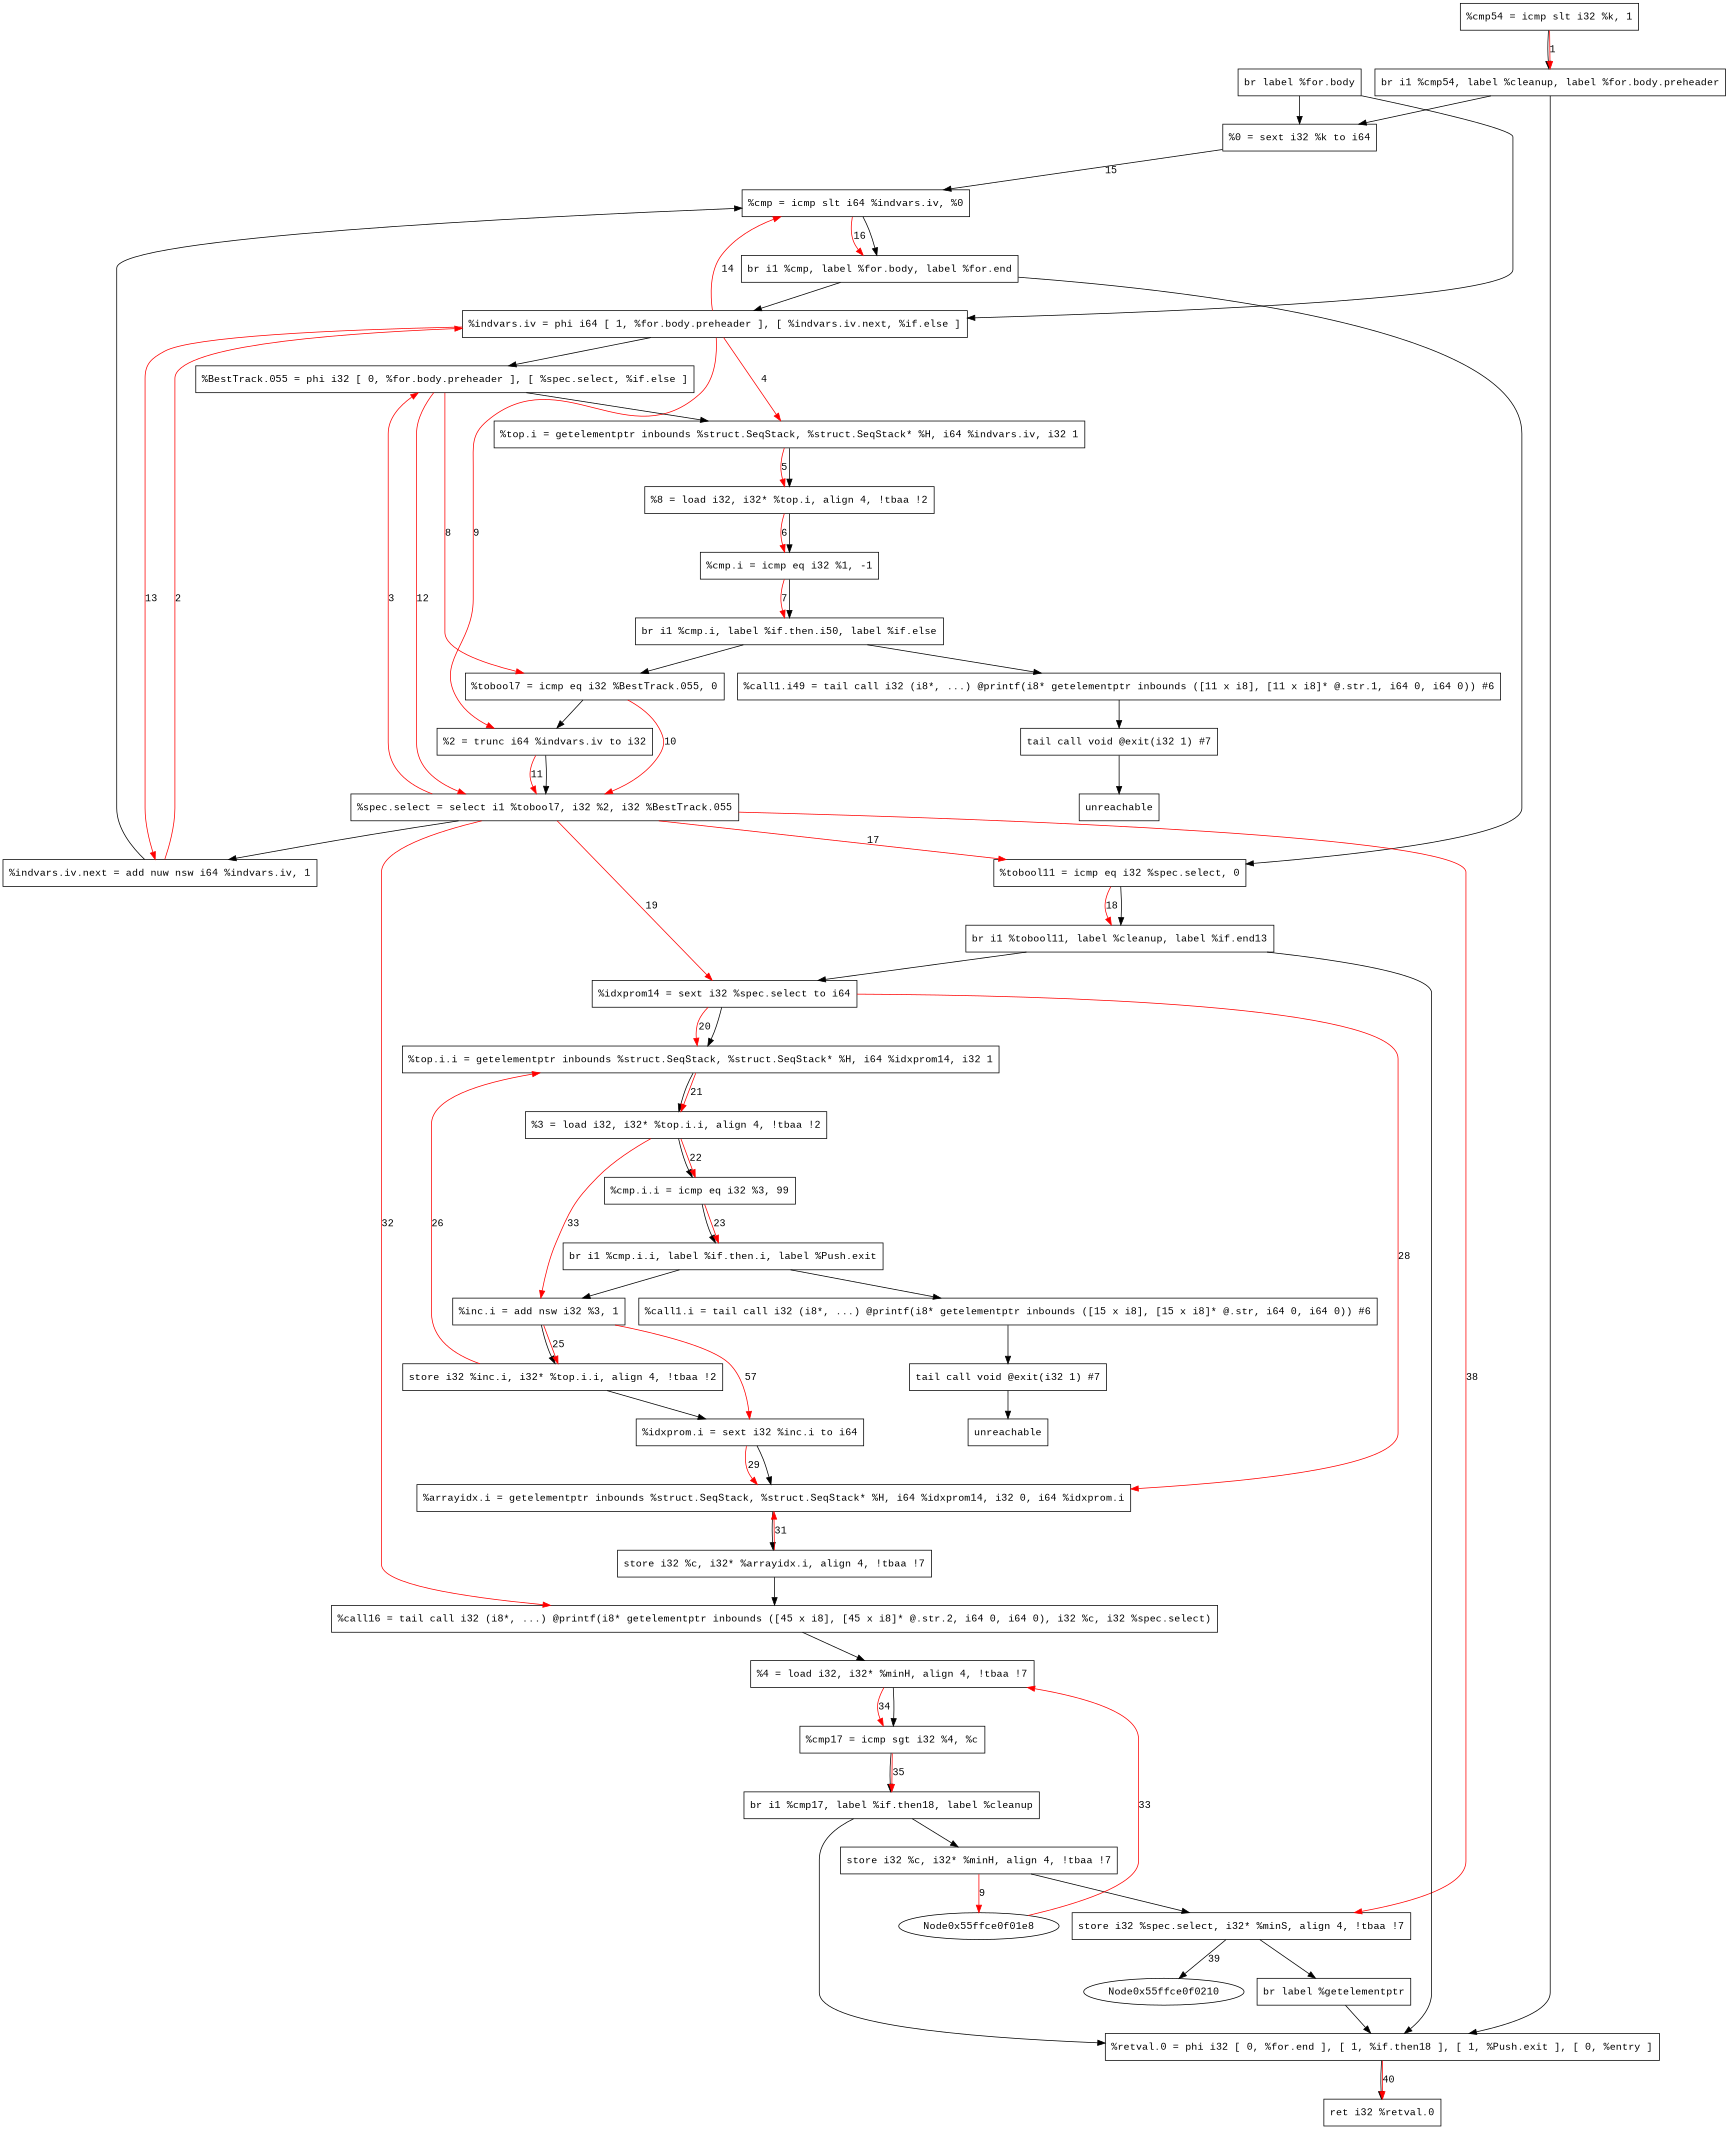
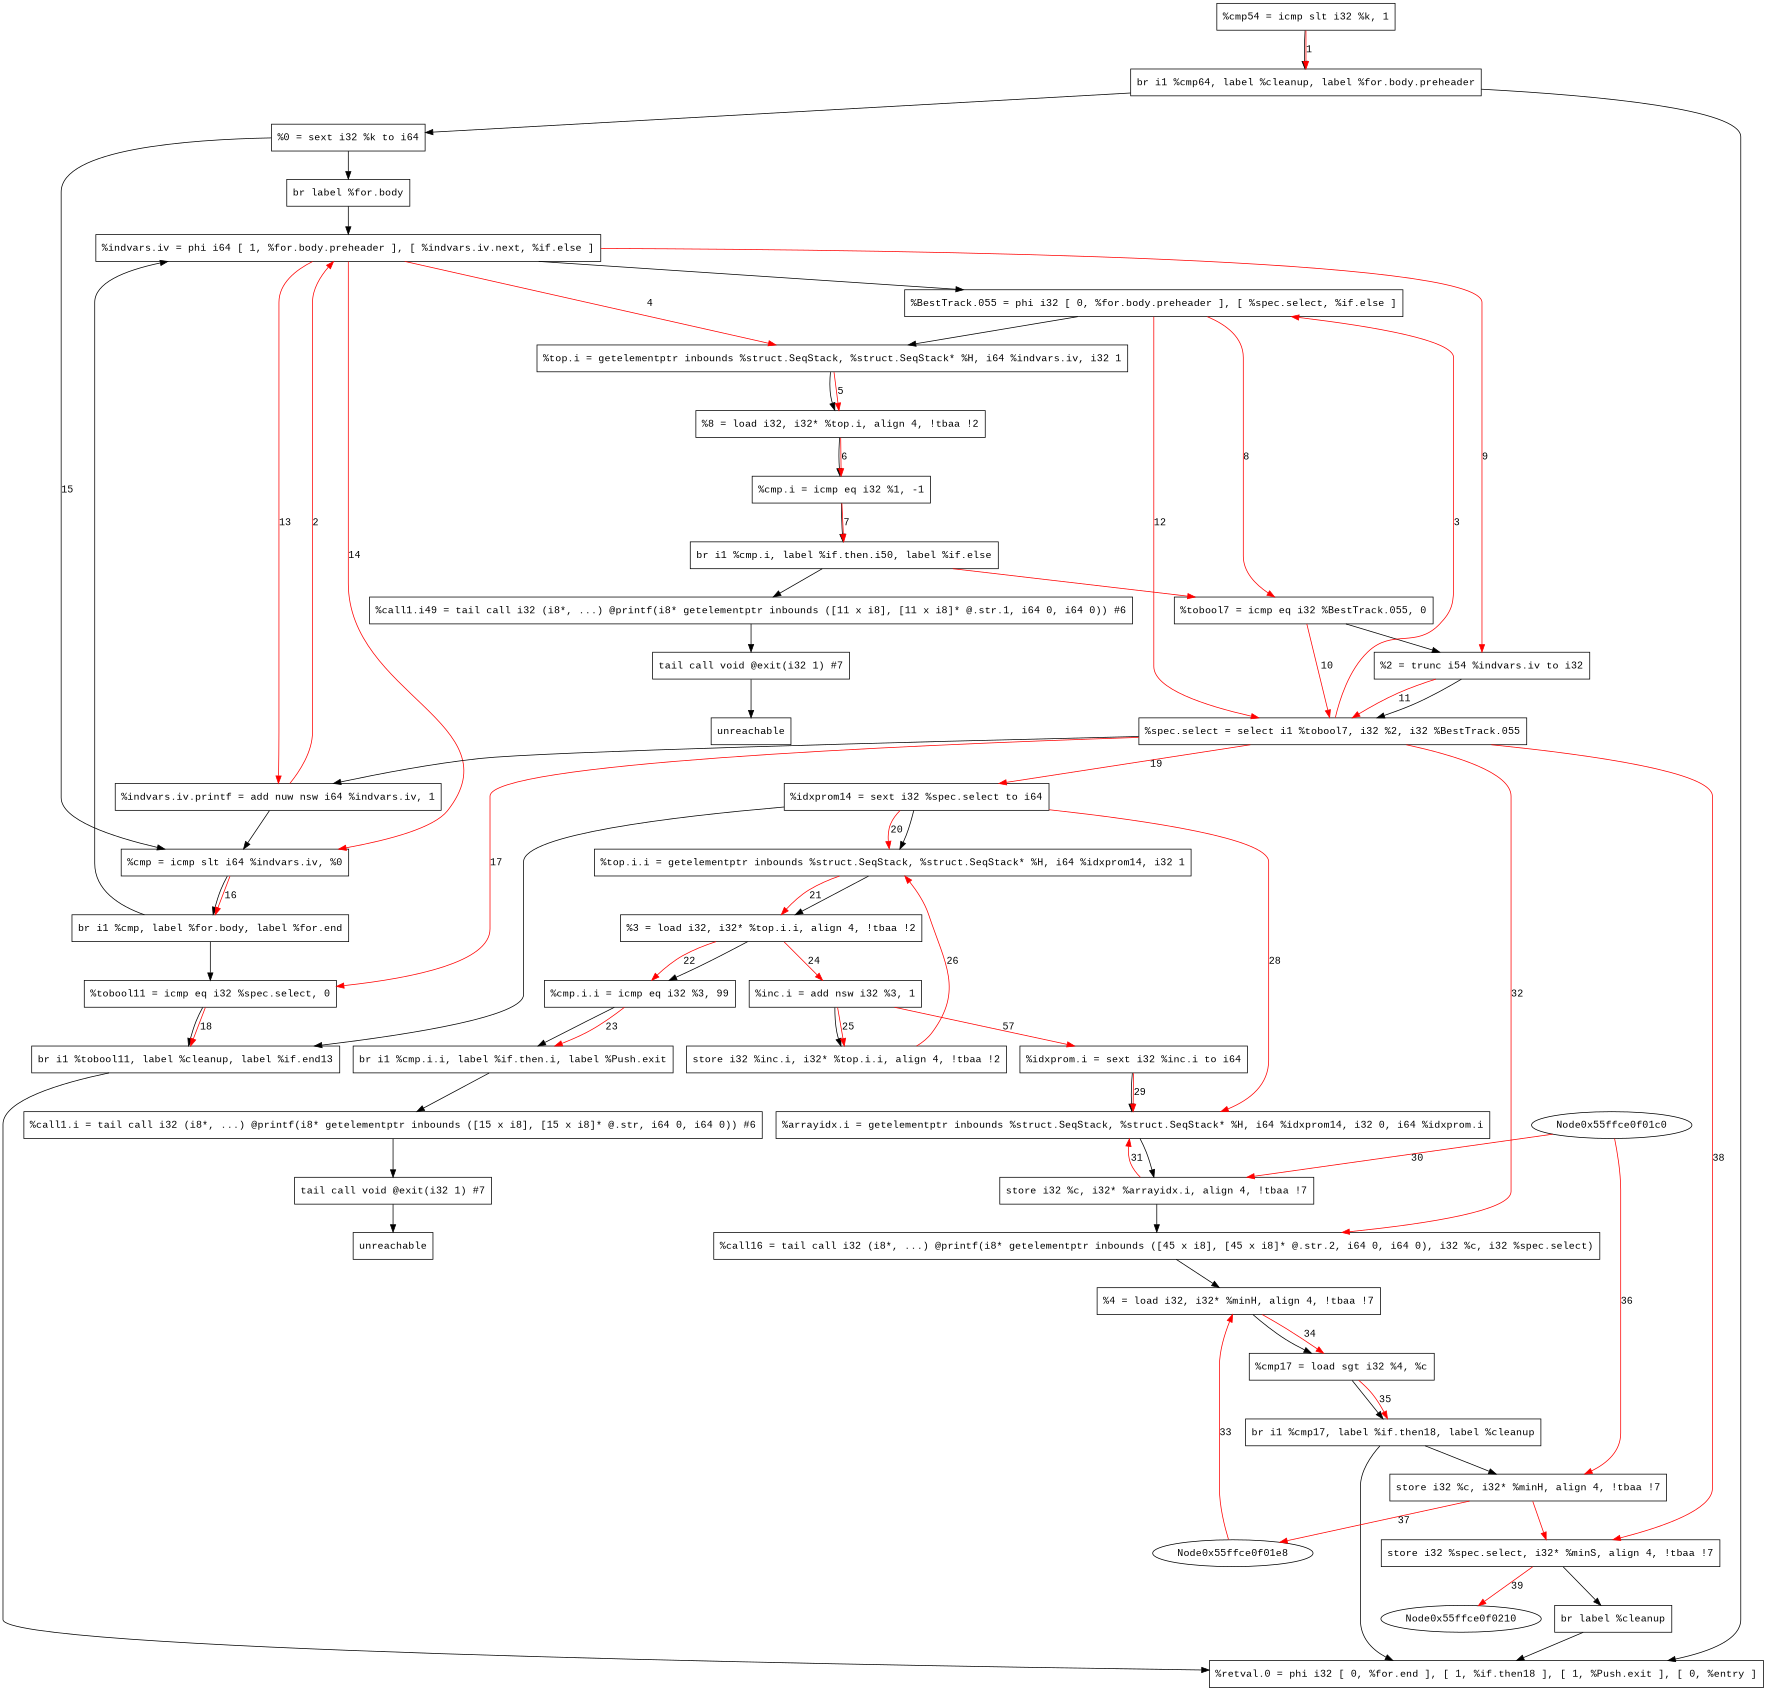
(1550, 82) -> (1306, 82)
(1300, 106) -> (348, 161)
(696, 658) -> (1070, 582)
(545, 742) -> (1482, 666)
(160, 873) -> (278, 797)
(926, 966) -> (524, 899)
none -> (1612, 1125)
(574, 1224) -> (814, 961)
(635, 1283) -> none
(653, 1404) -> none
(892, 1740) -> (1342, 1367)
(982, 1893) -> (1404, 1520)
(1114, 1894) -> (1538, 1517)
(1205, 1957) -> (1509, 1584)
(1334, 1992) -> (1613, 1619)
(1382, 2113) -> none
